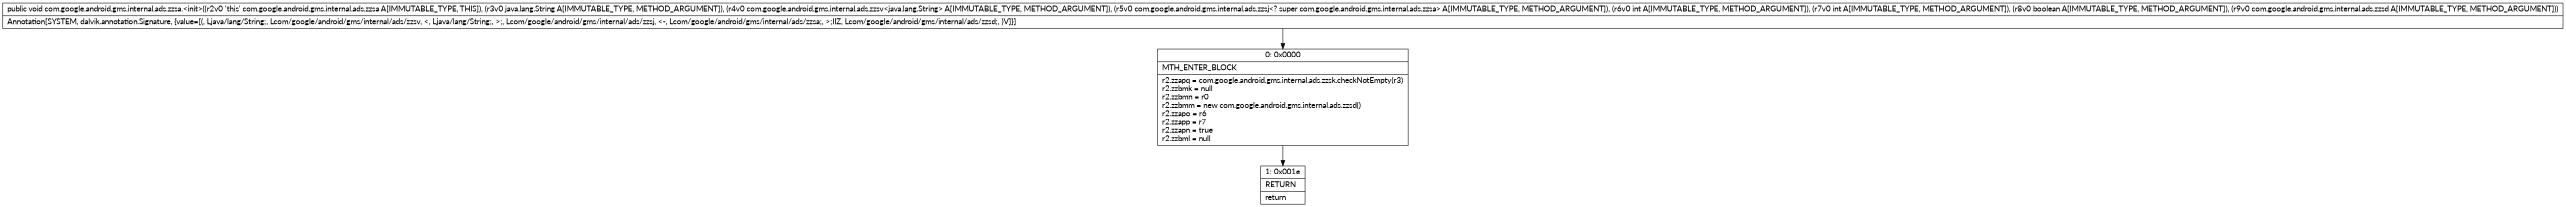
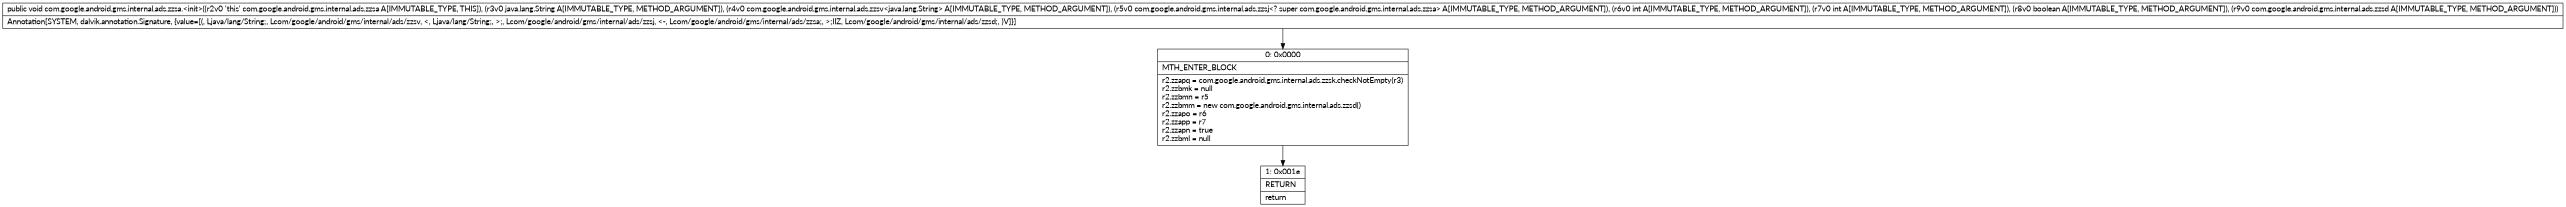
(1186, 97) -> (1186, 97)
